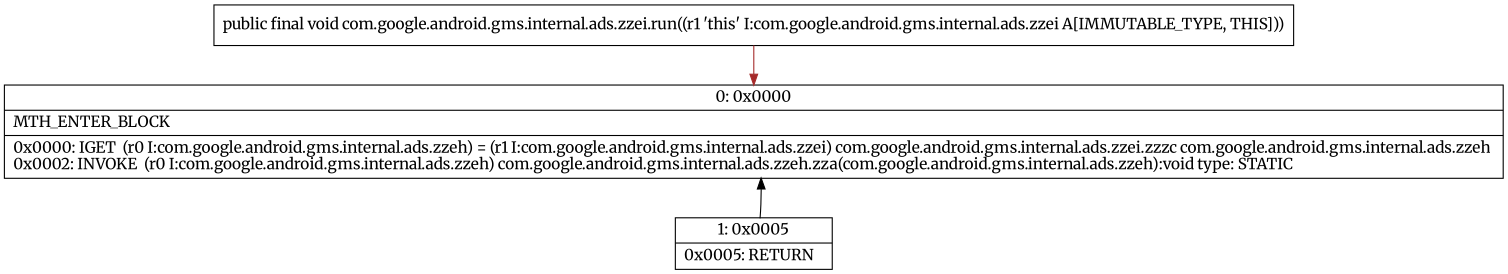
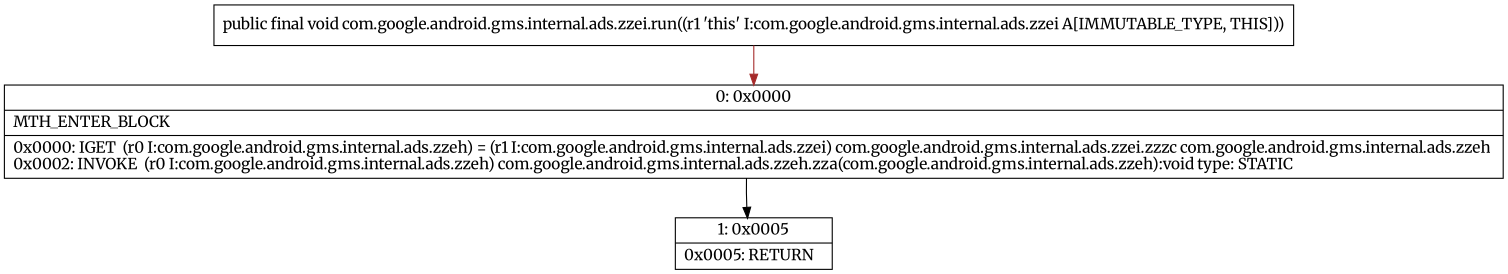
(761, 204) -> (746, 193)
